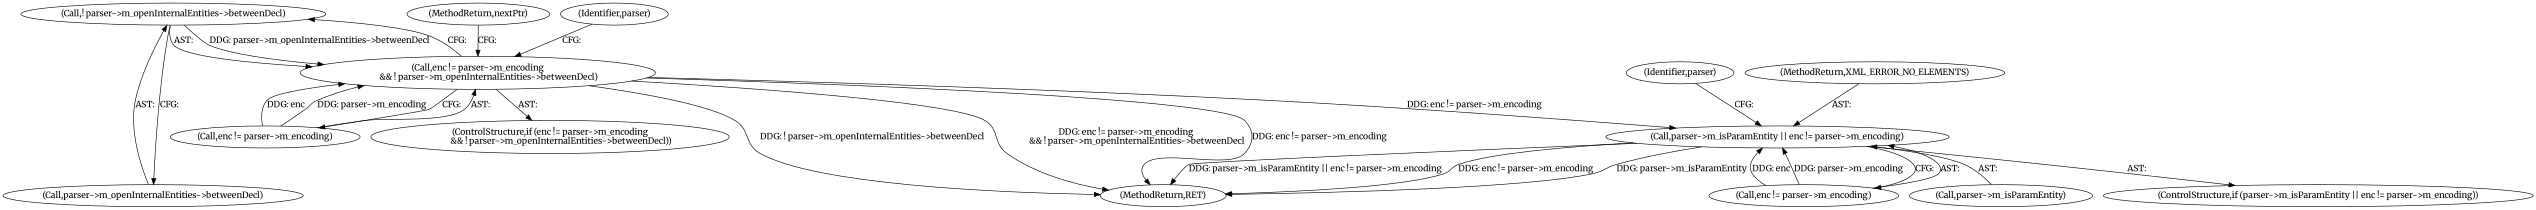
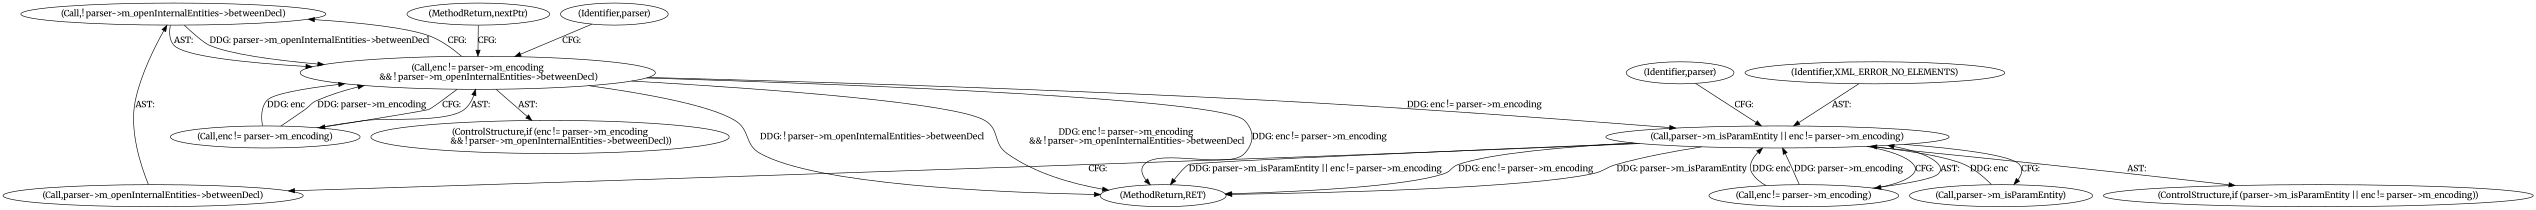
(1875, 73) -> (1875, 73)
(159, 102) -> (967, 169)
none -> (1971, 151)
(1989, 169) -> (1989, 169)
